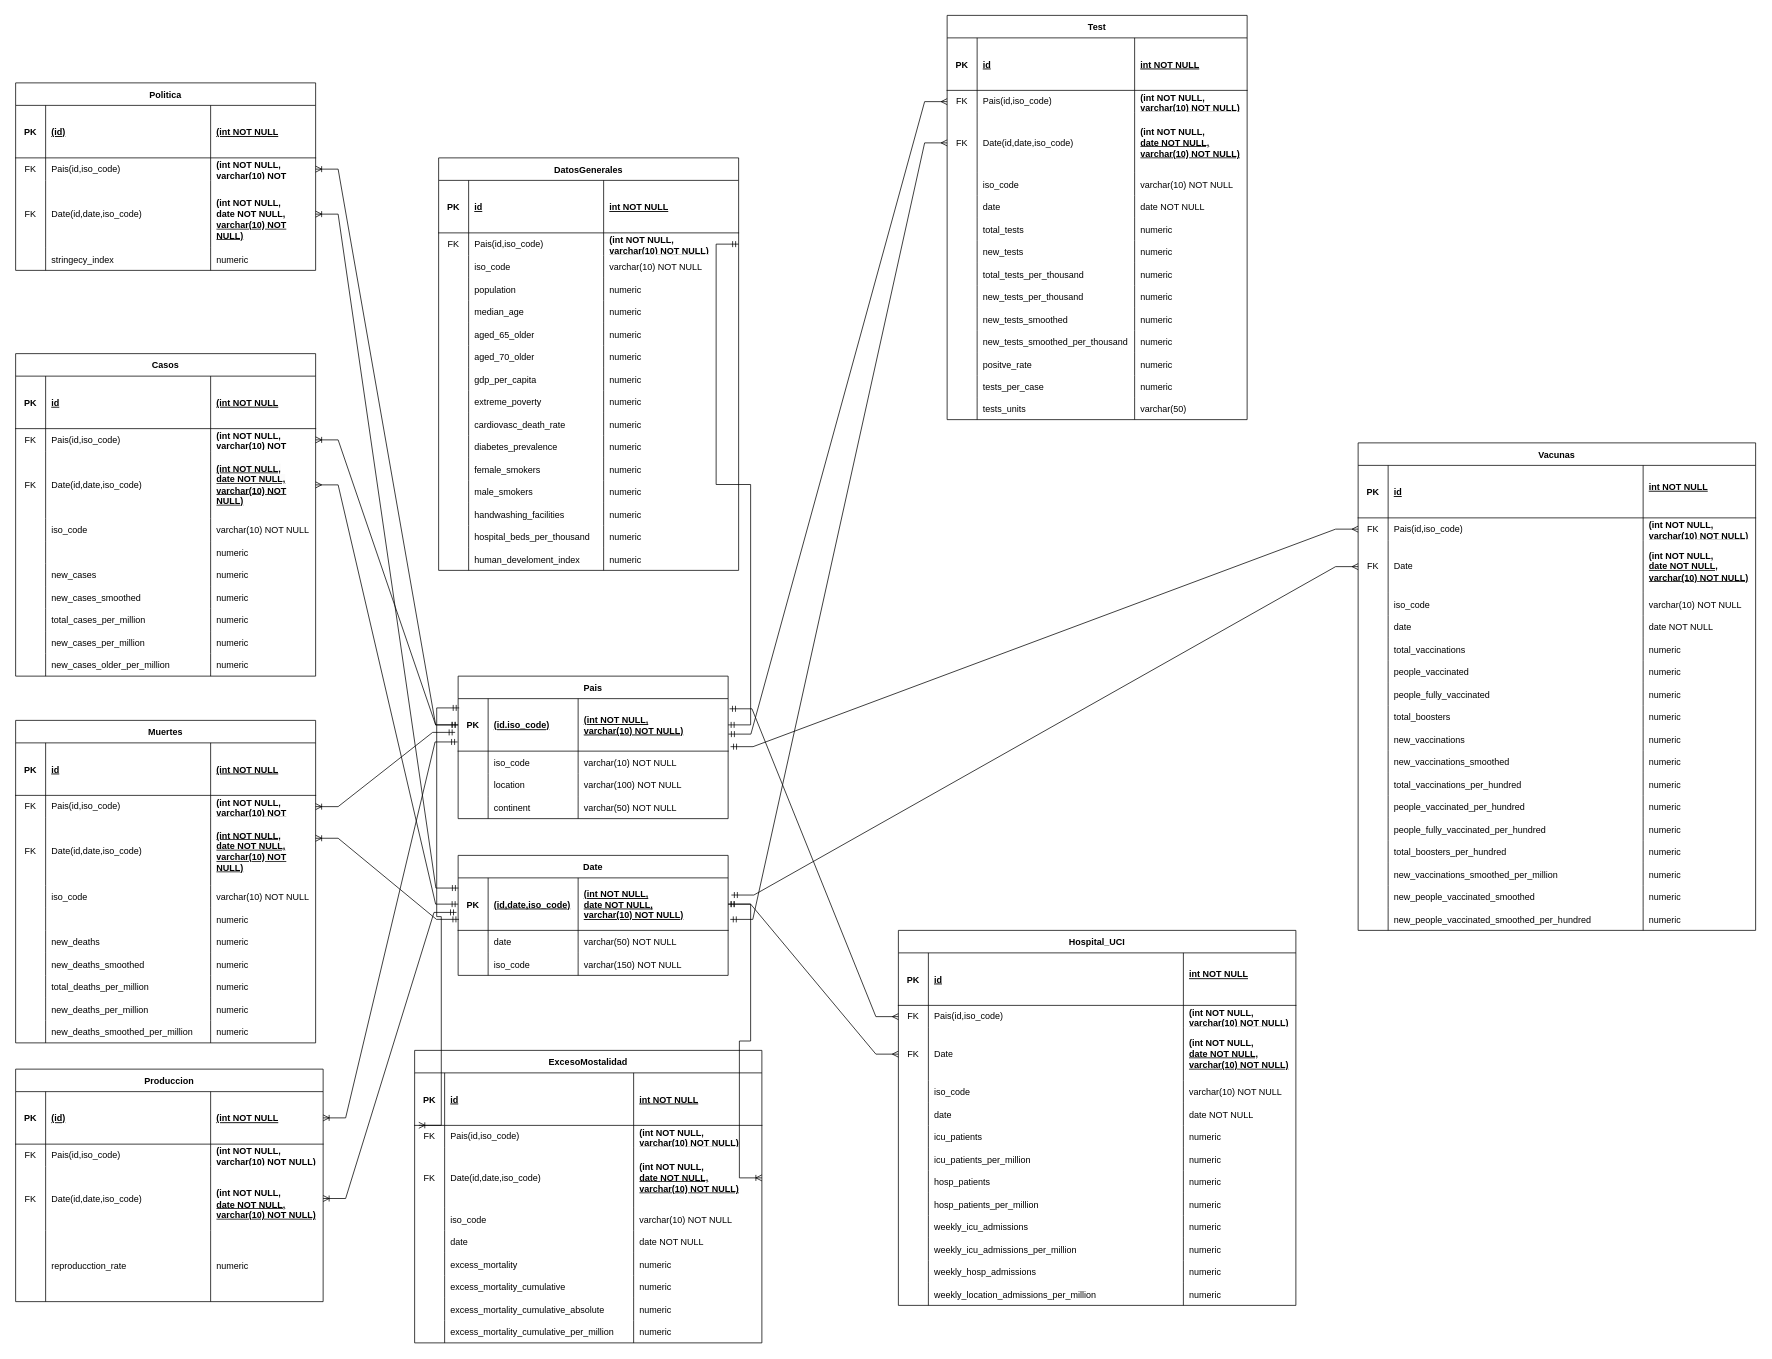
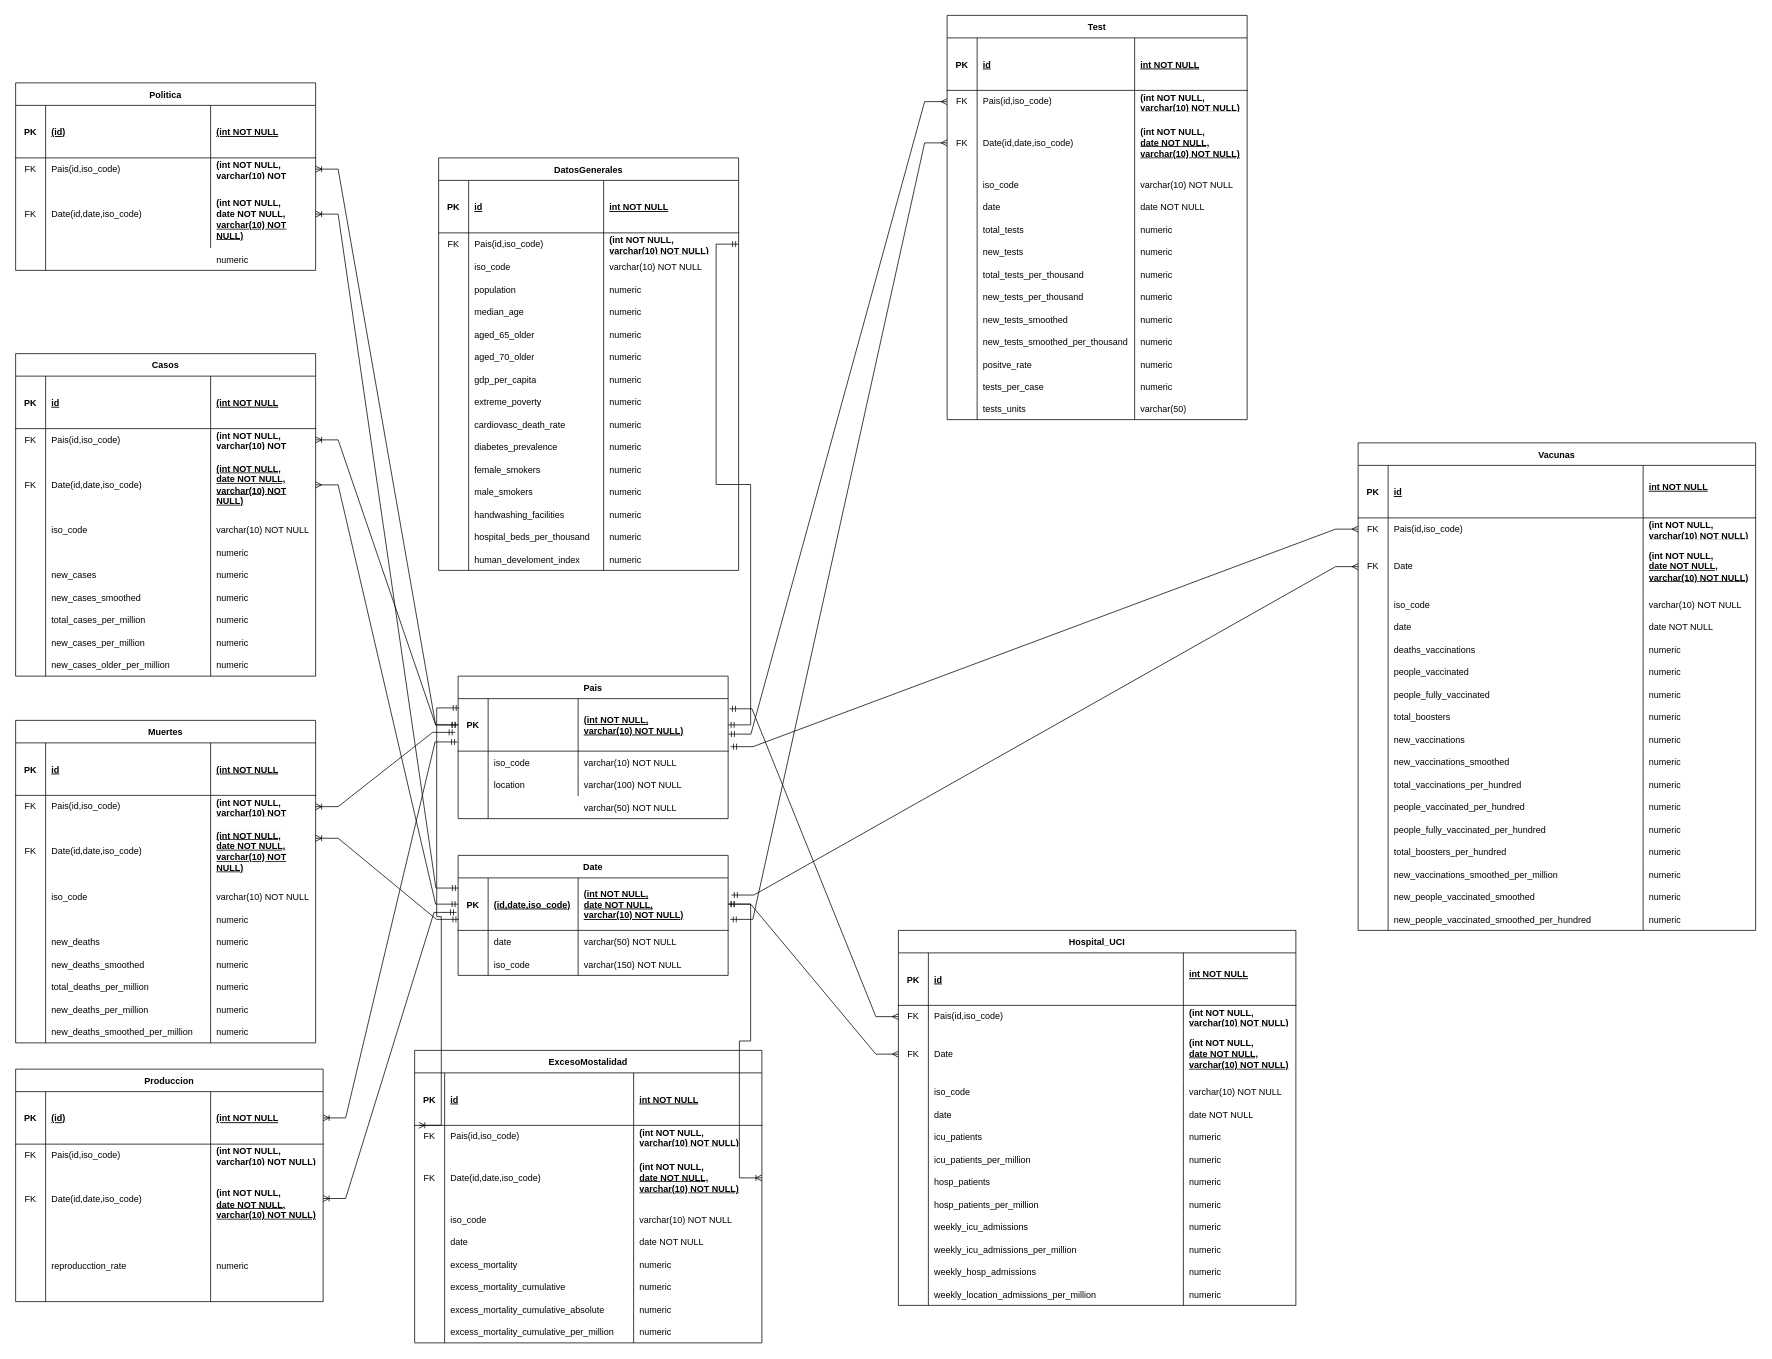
(128, 259) -> none
(1435, 650) -> (1439, 650)
(533, 725) -> none
(533, 807) -> none
